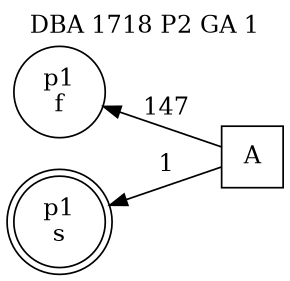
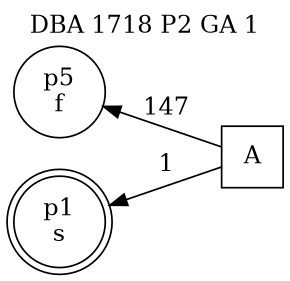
(60, 92) -> (60, 92)
